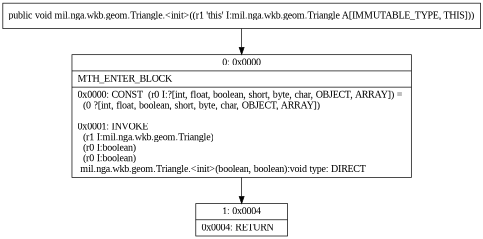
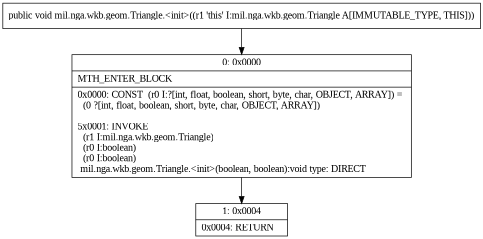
(116, 127) -> (116, 127)
